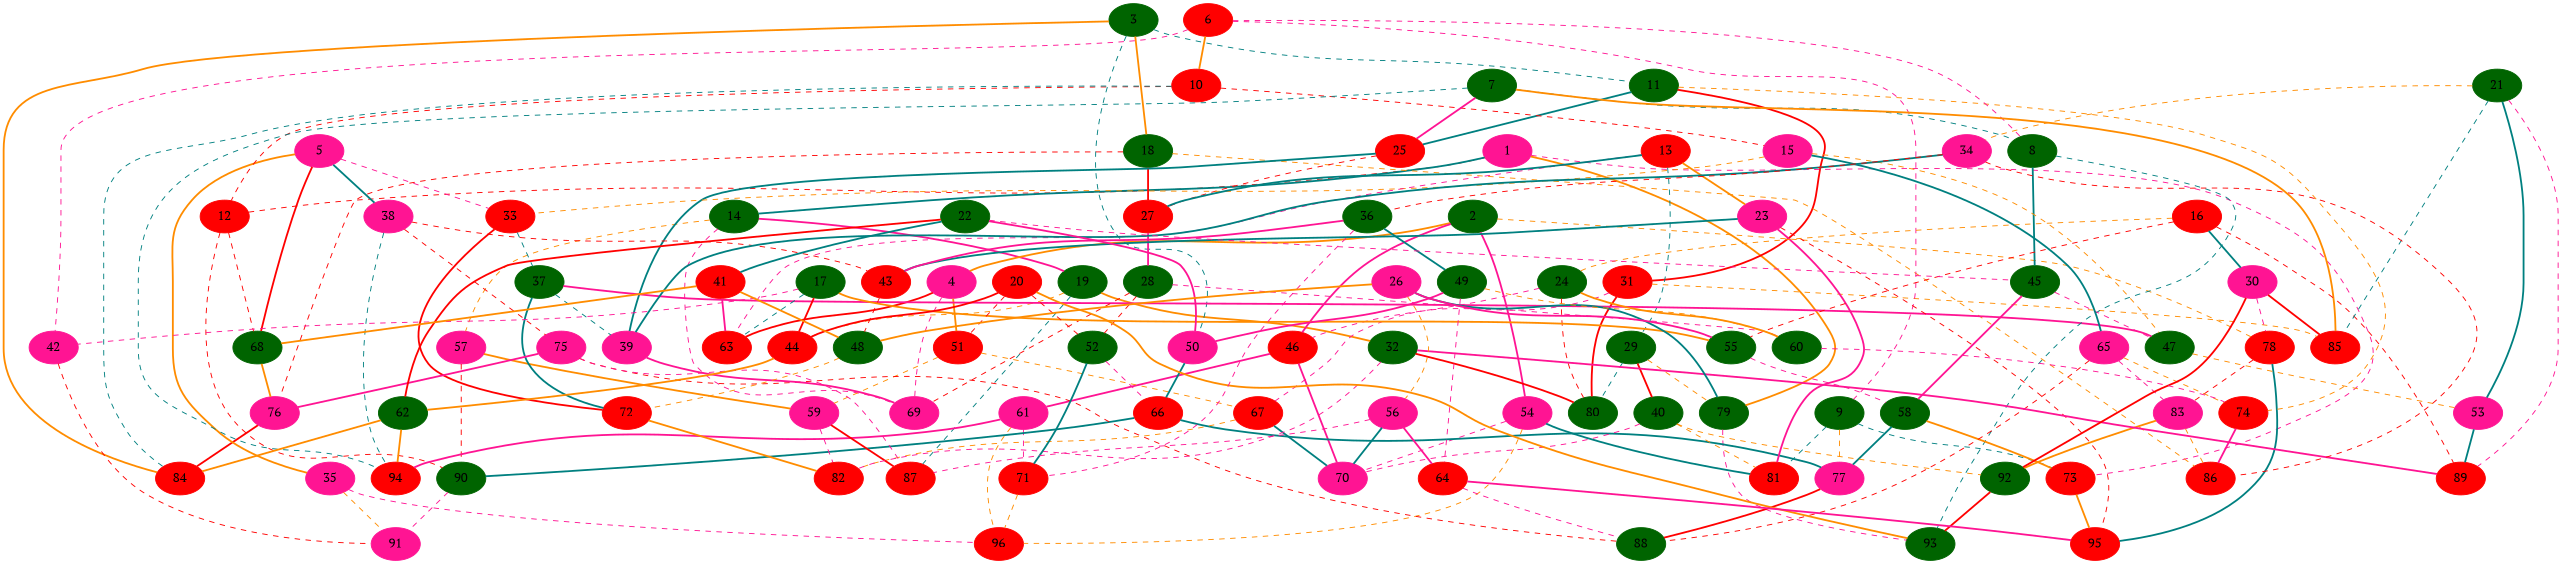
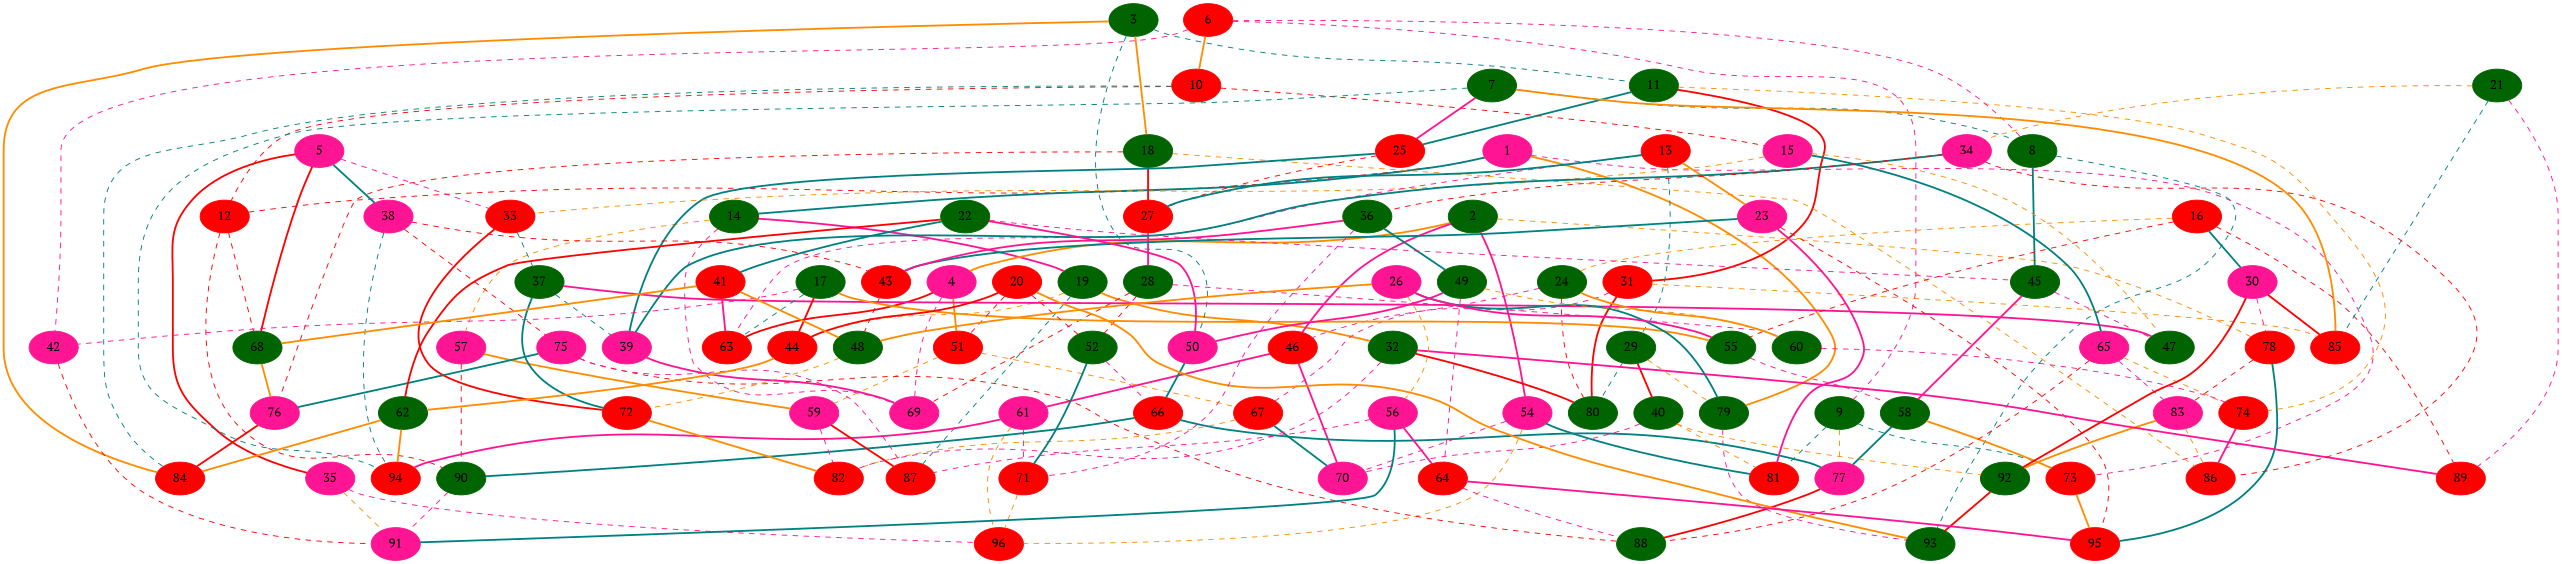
(173, 313) -> (173, 313)
(418, 381) -> (418, 381)
(2478, 413) -> none
(1368, 446) -> (933, 523)
